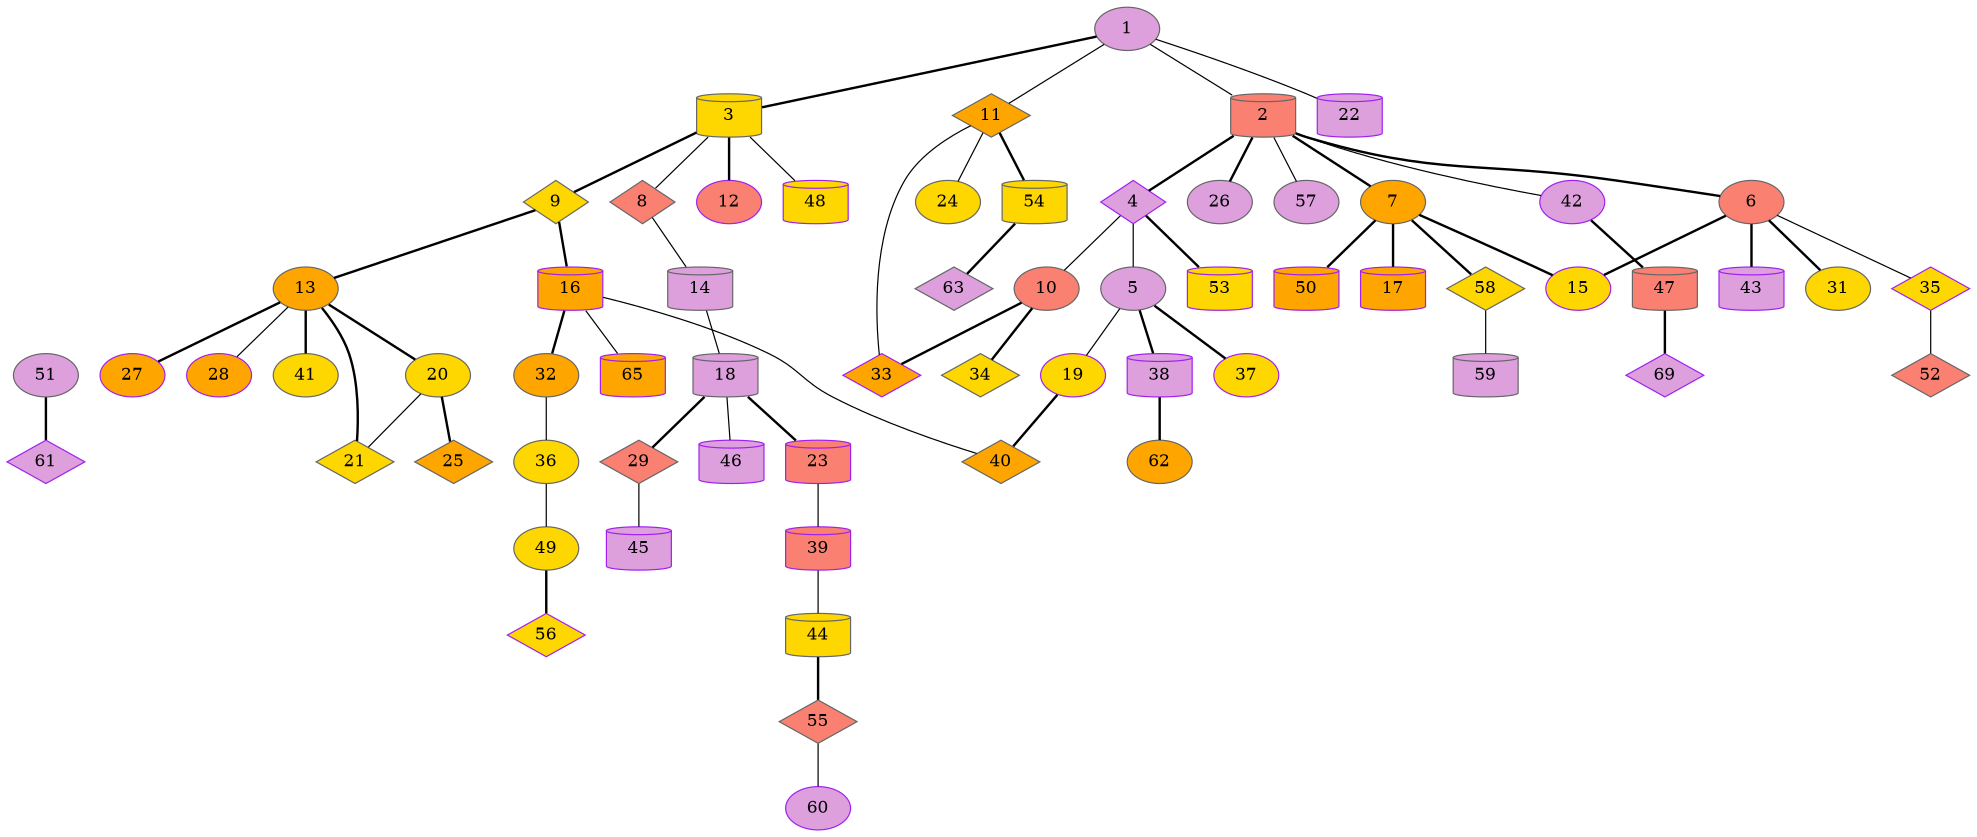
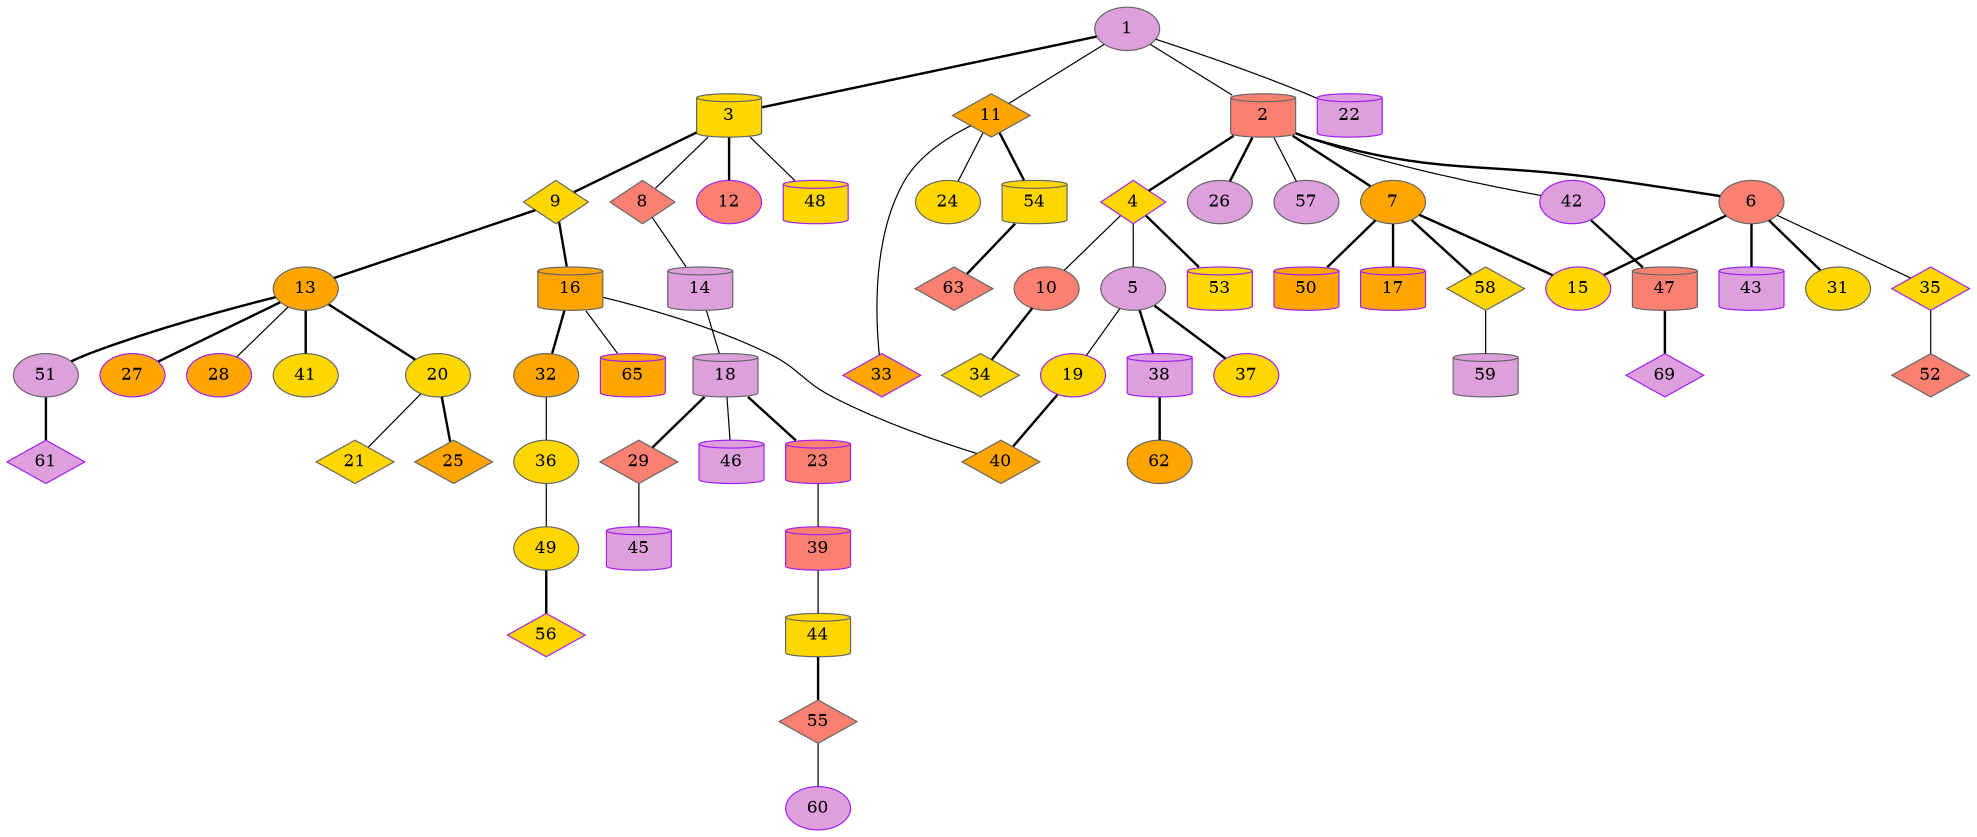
(1133, 202) -> (1133, 202)
(570, 289) -> (570, 289)
(954, 289) -> (954, 289)
(962, 333) -> none
(353, 371) -> (172, 326)
